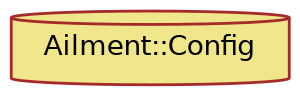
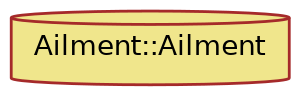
(150, 48) -> (150, 48)
